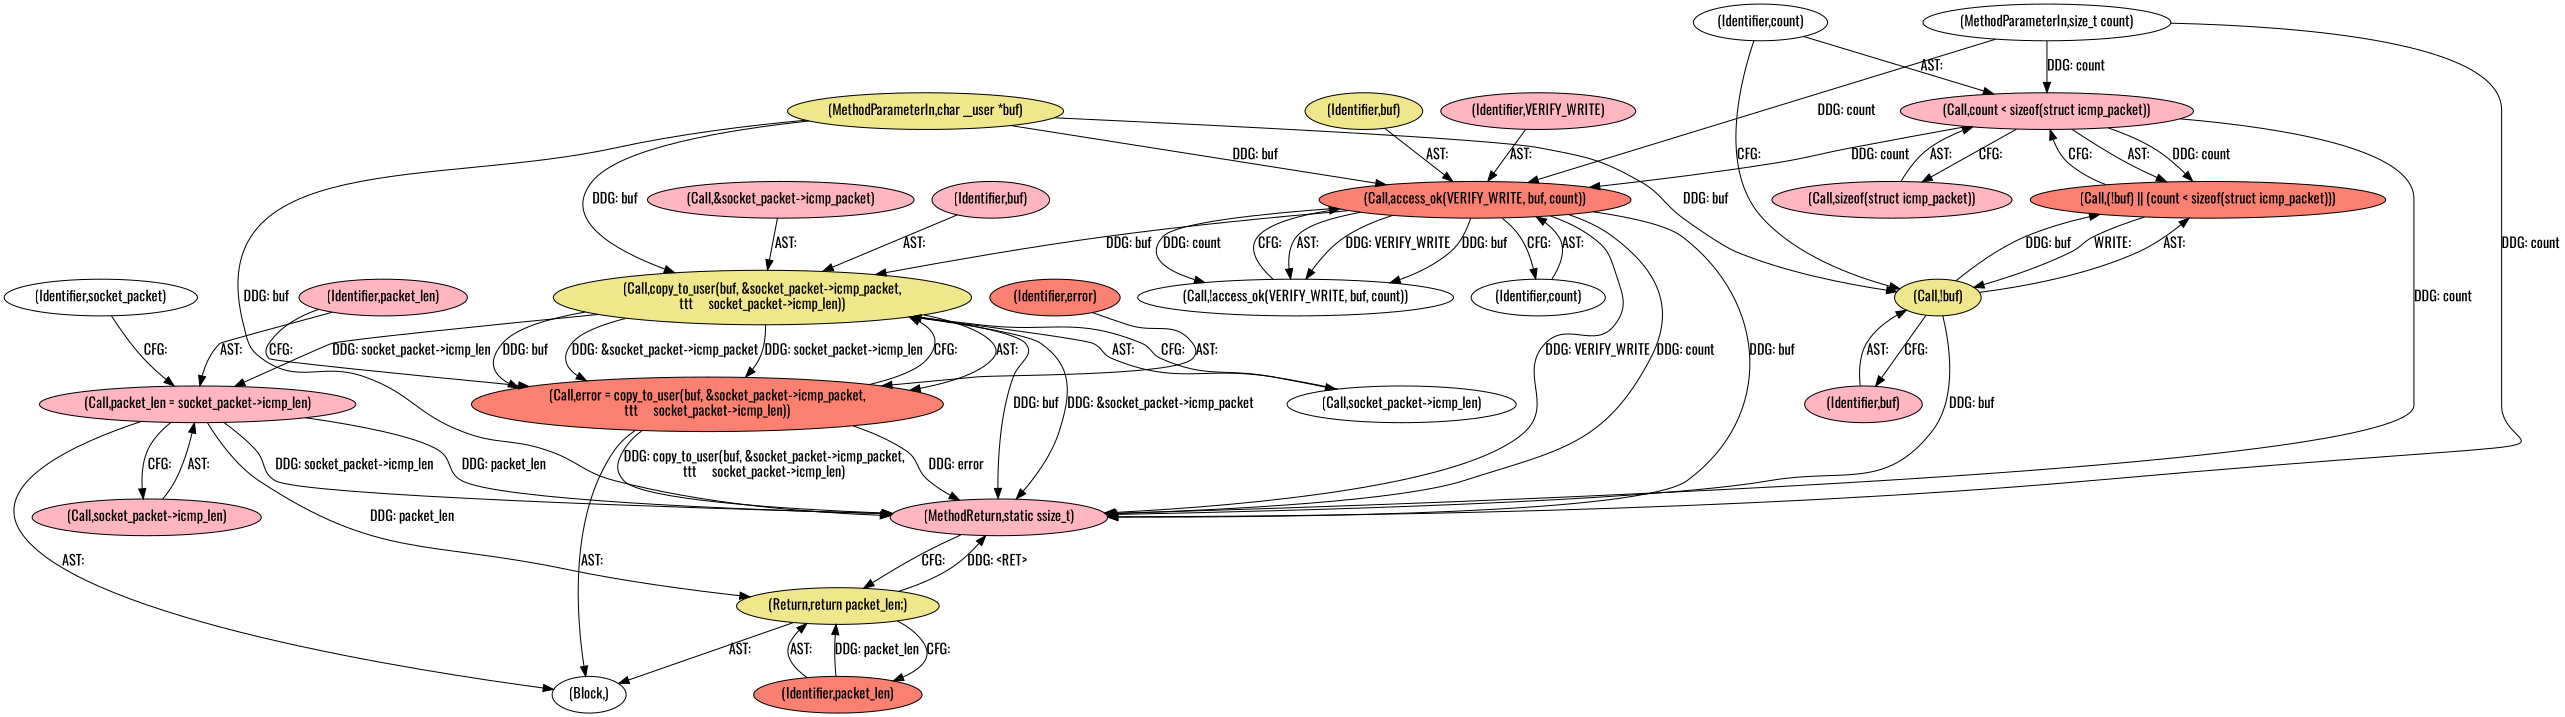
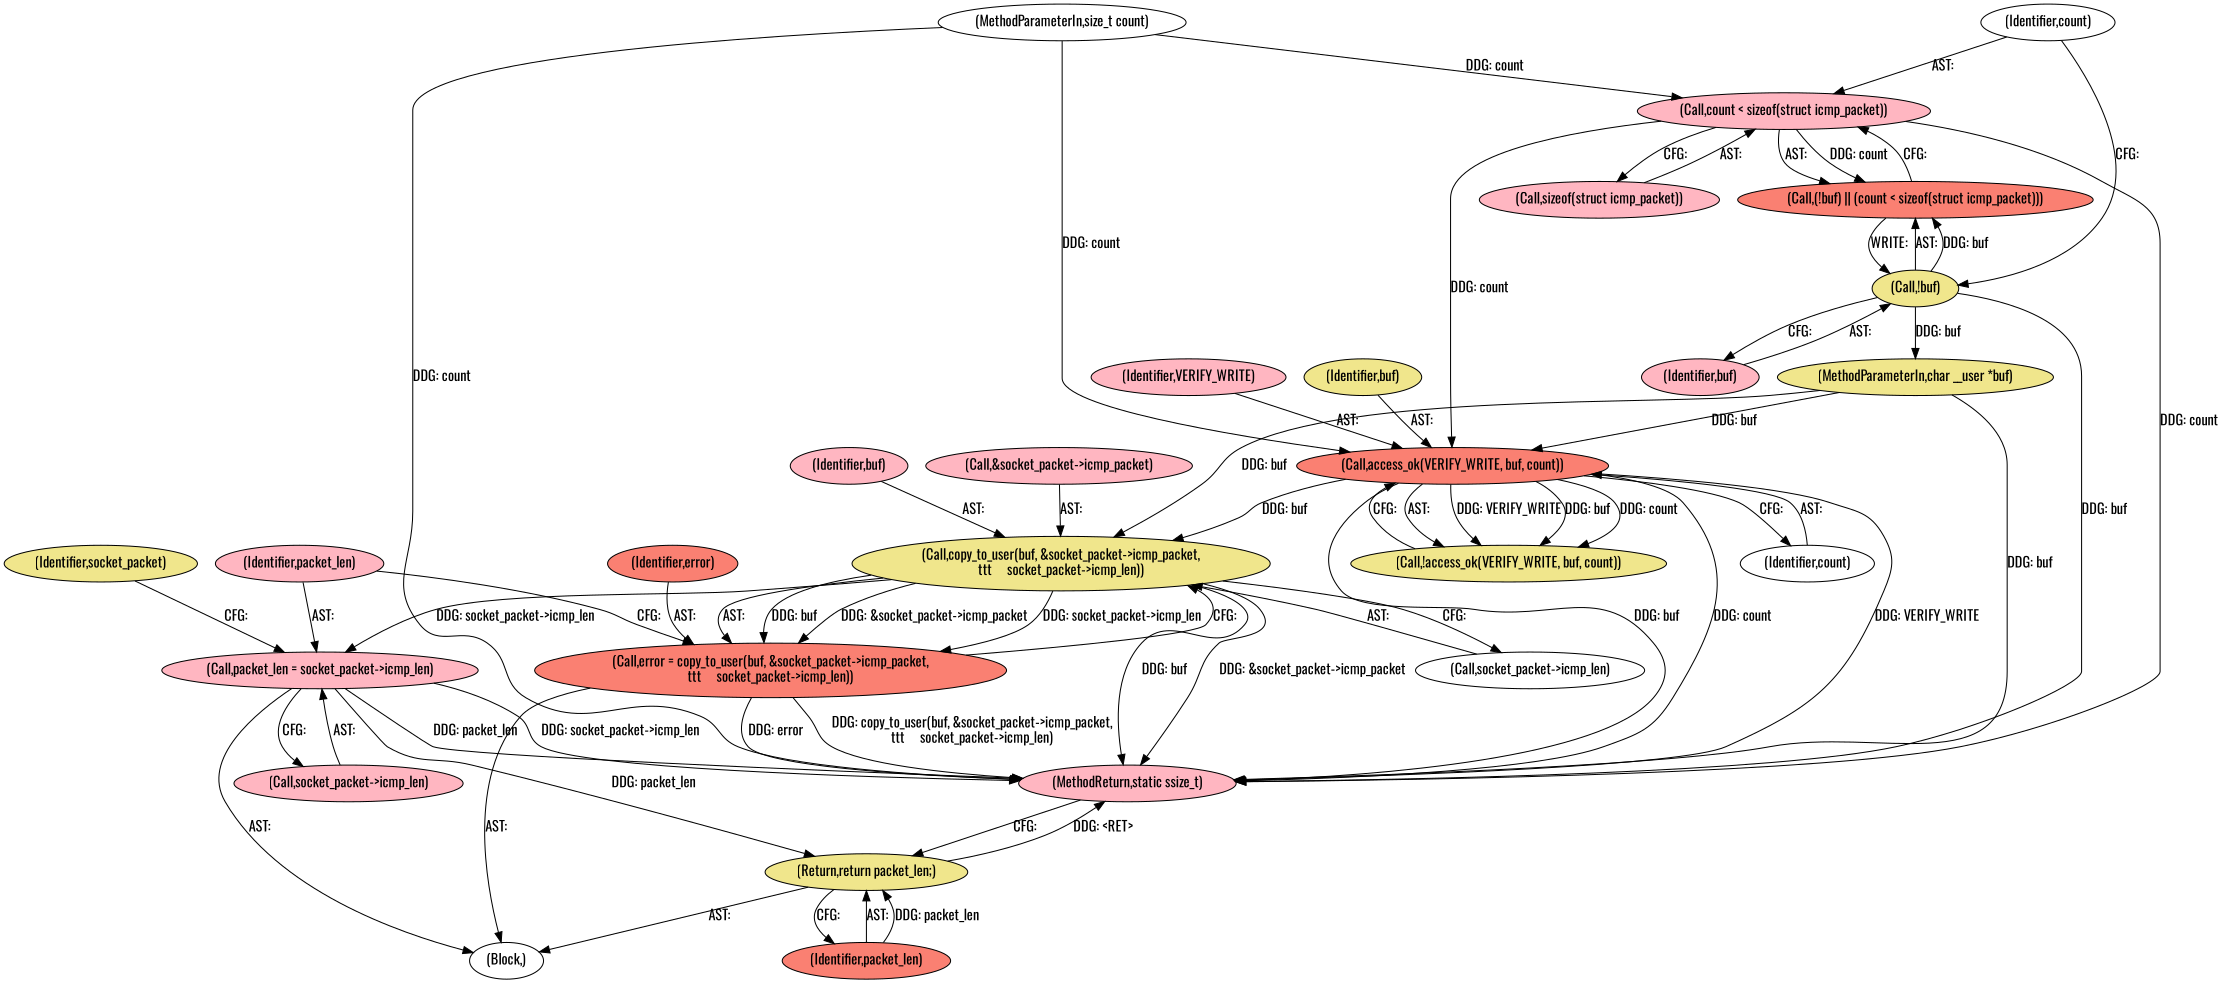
(1488, 142) -> (1915, 328)
(101, 298) -> (101, 564)
(1296, 298) -> (1509, 564)
